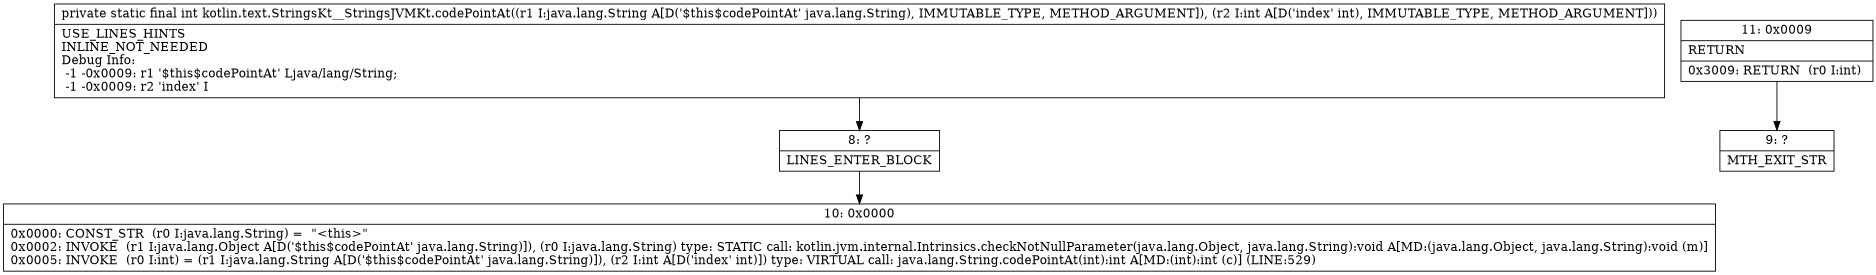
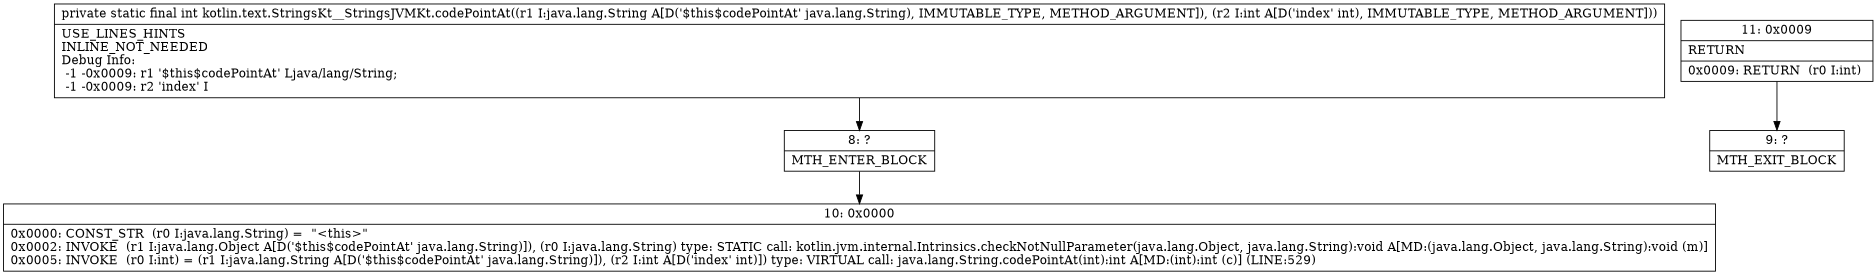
(1777, 71) -> (1777, 71)
(860, 161) -> (860, 161)
(1777, 161) -> (1777, 161)
